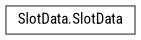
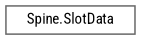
(70, 20) -> (70, 20)
